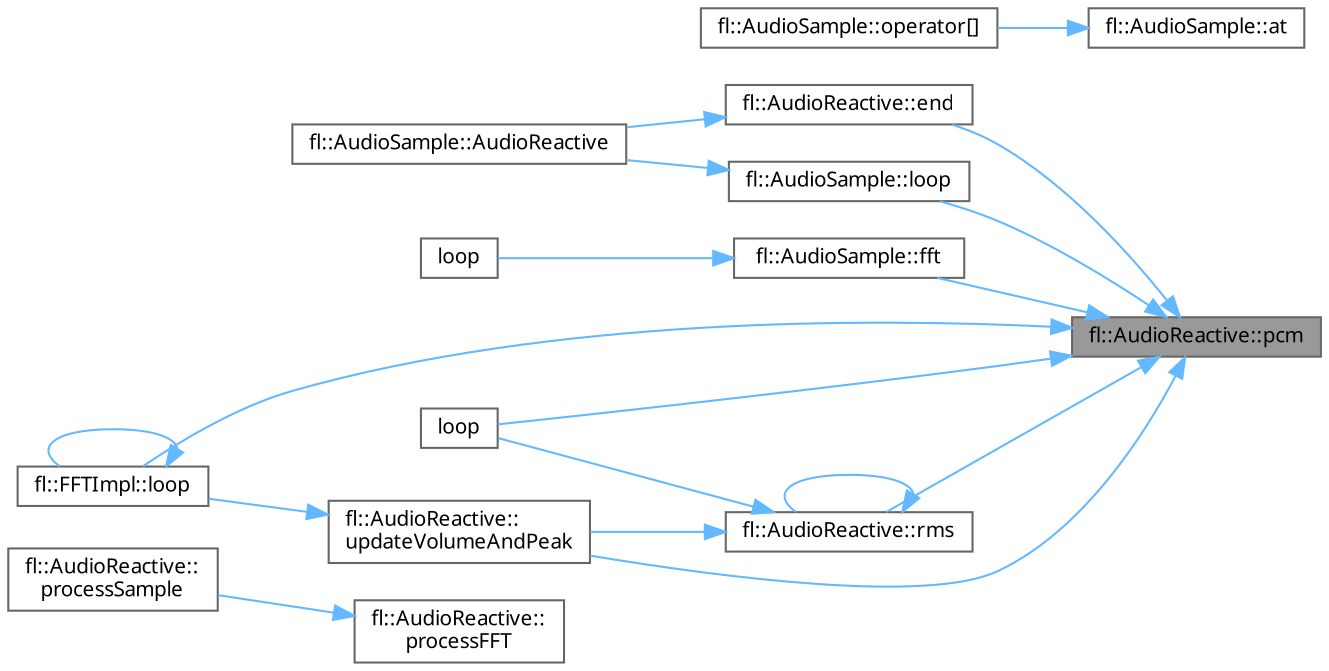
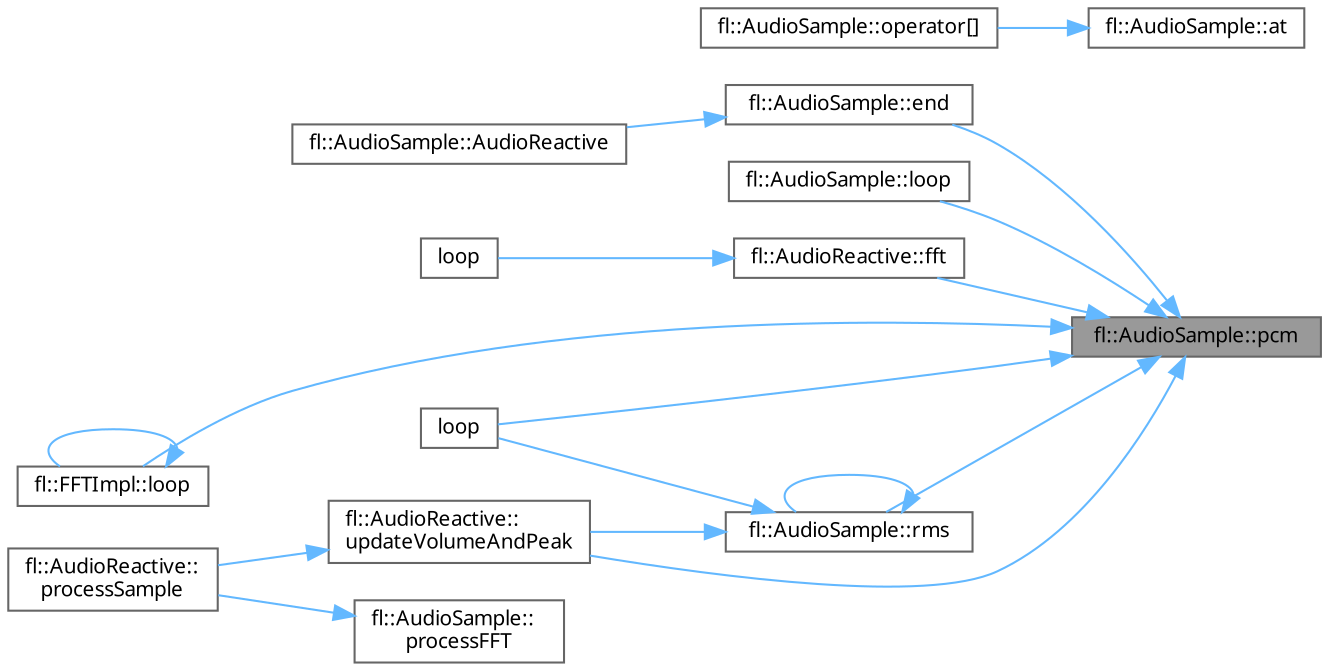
(849, 105) -> (849, 105)
(667, 164) -> none
(849, 258) -> (849, 258)
(1196, 337) -> (1196, 337)
(258, 505) -> (263, 559)
(849, 532) -> (849, 532)
(459, 631) -> (459, 631)
